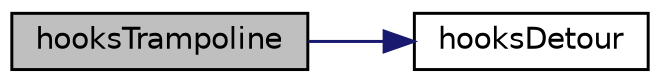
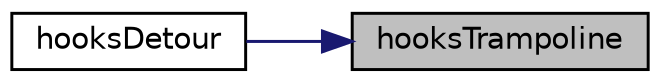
(346, 41) -> (284, 41)
